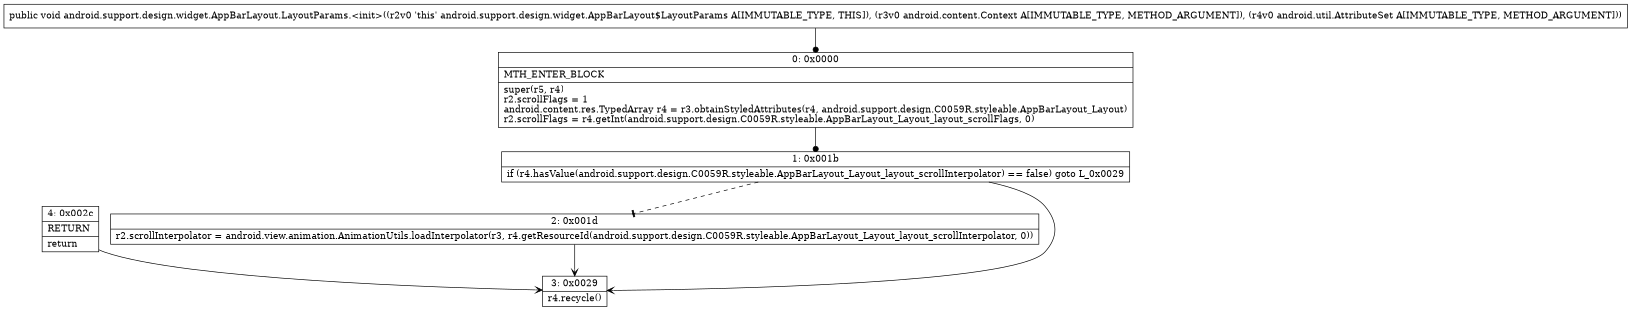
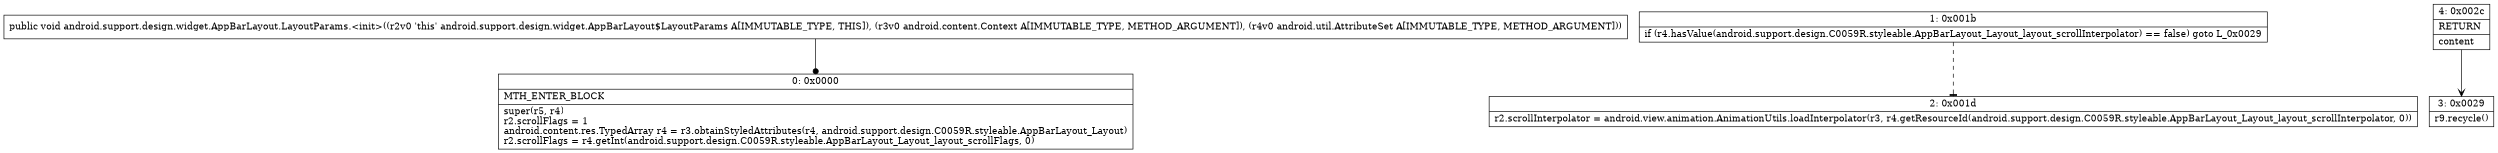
(816, 137) -> none
(63, 244) -> (2457, 42)
(575, 257) -> none
(888, 281) -> none
(575, 299) -> (2462, 119)
